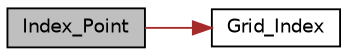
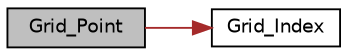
(76, 28) -> (76, 28)
